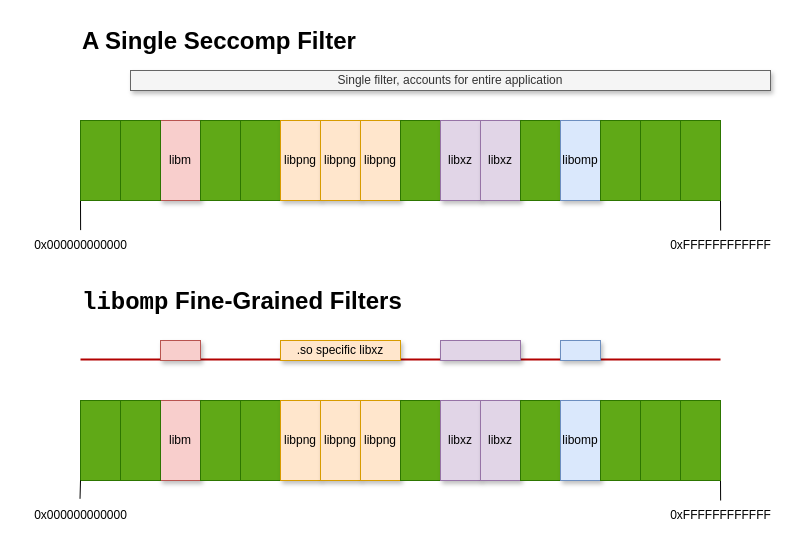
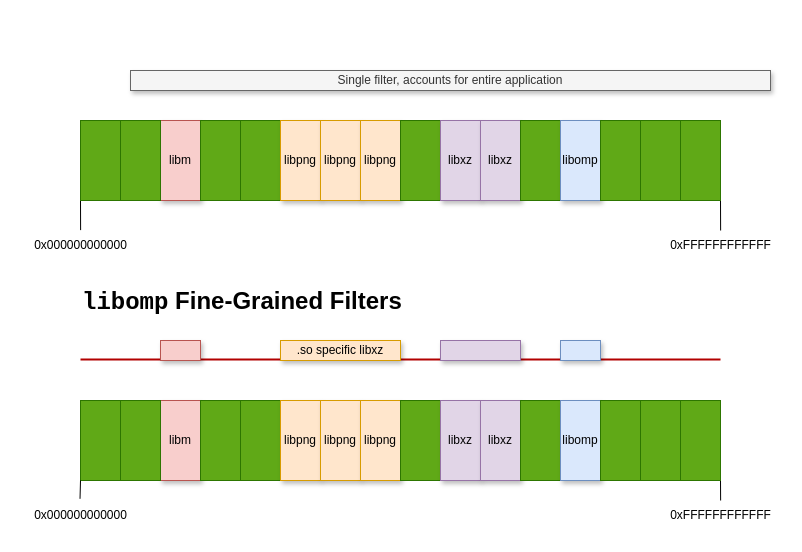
(256, 41) -> none
